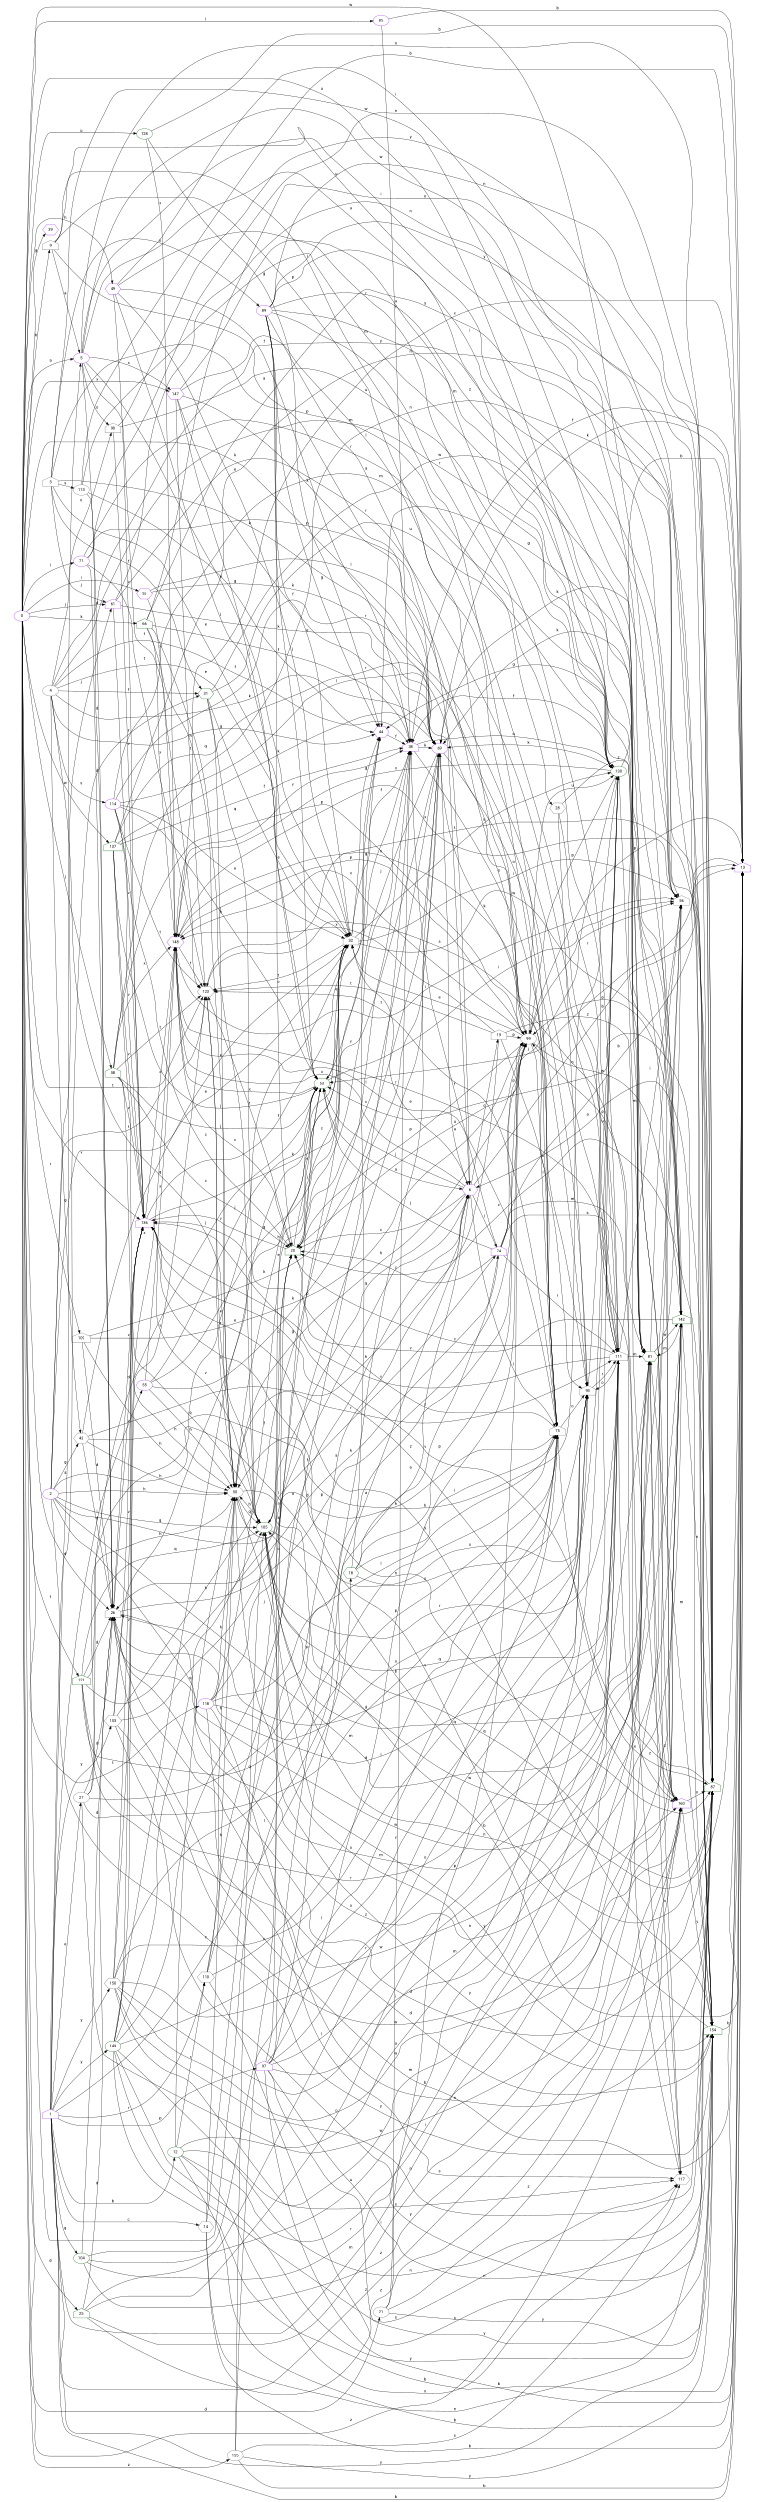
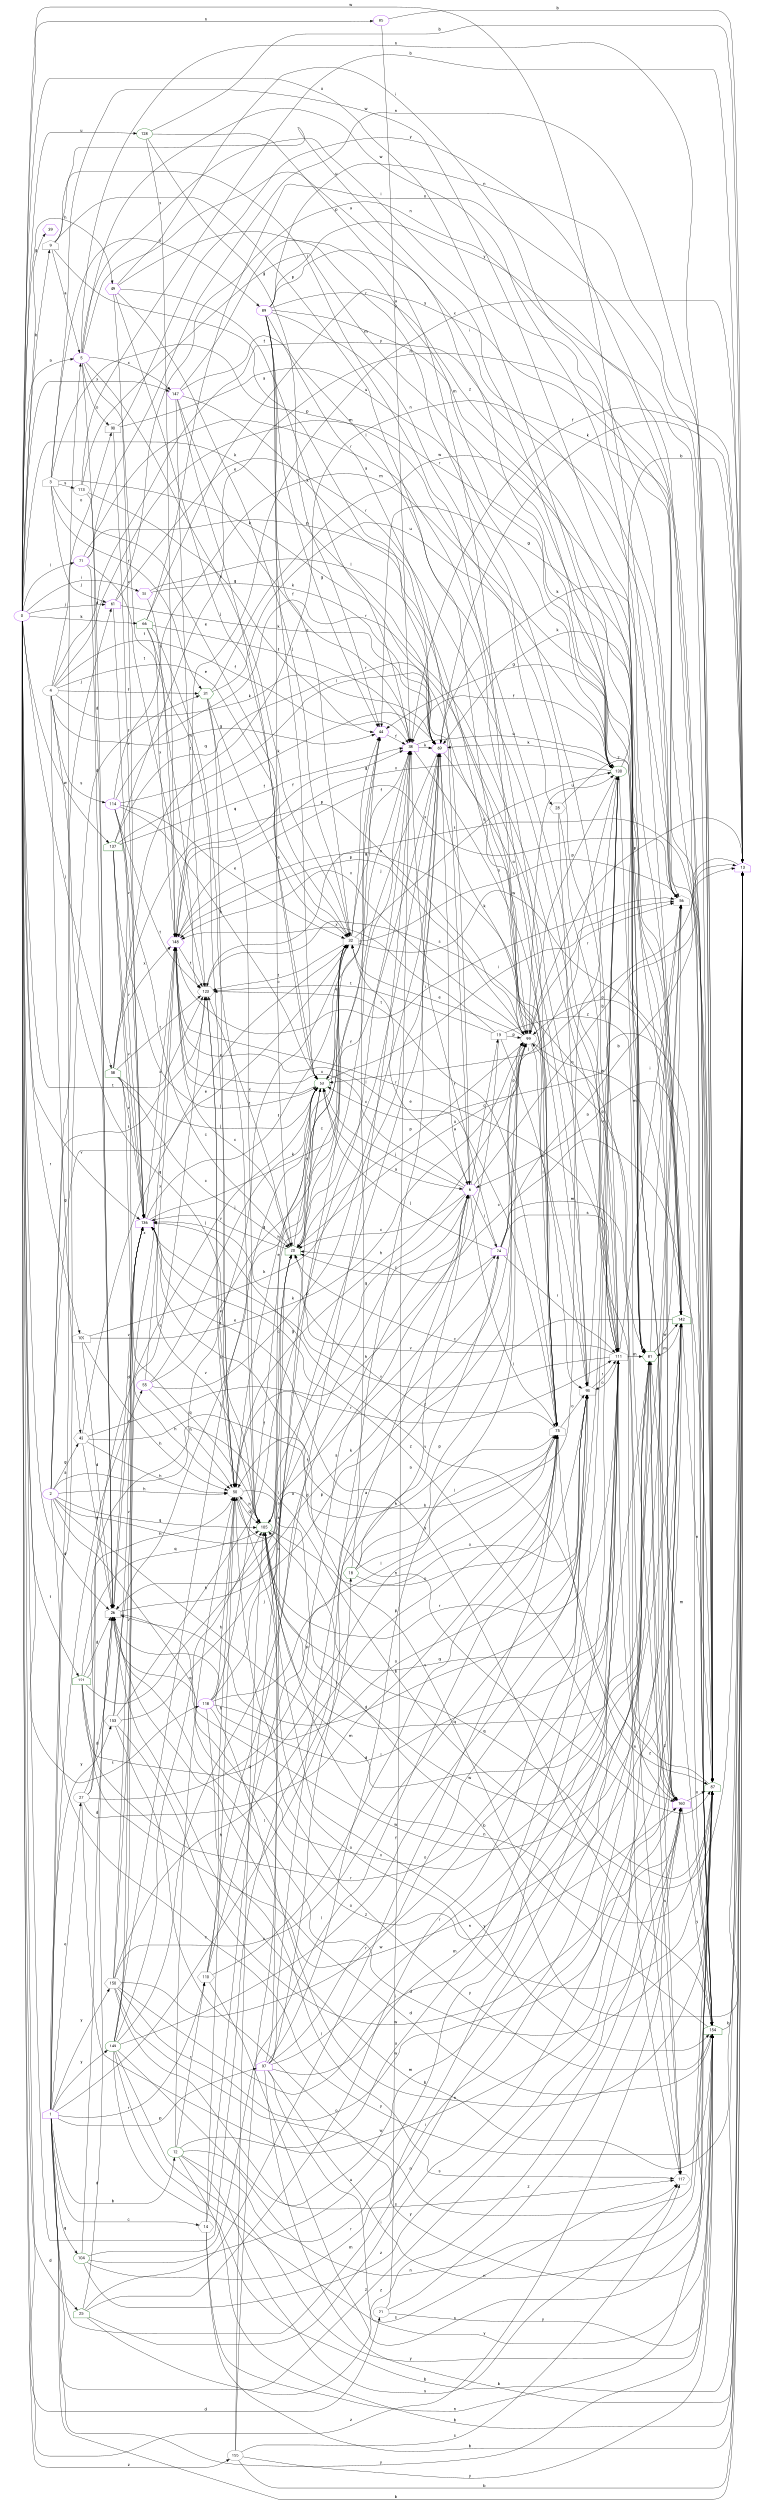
(206, 19) -> (206, 19)
(503, 1620) -> (466, 498)
(381, 1855) -> (381, 1855)
